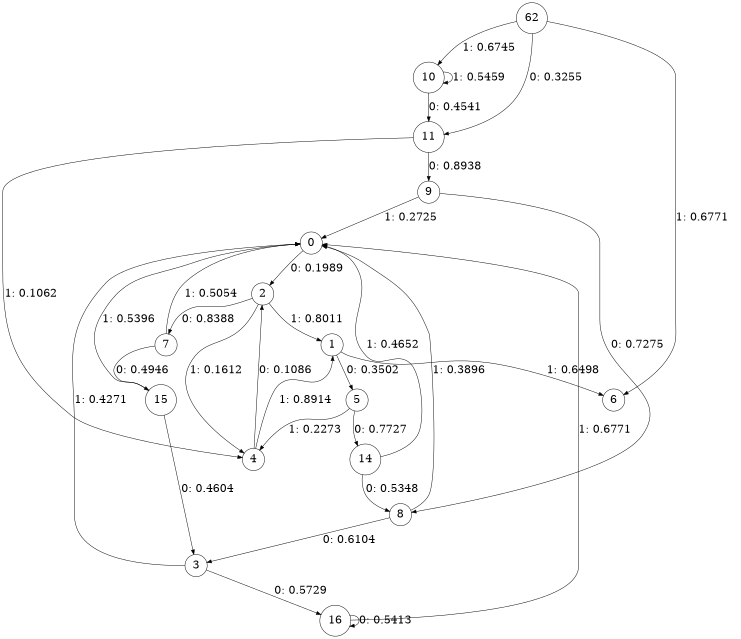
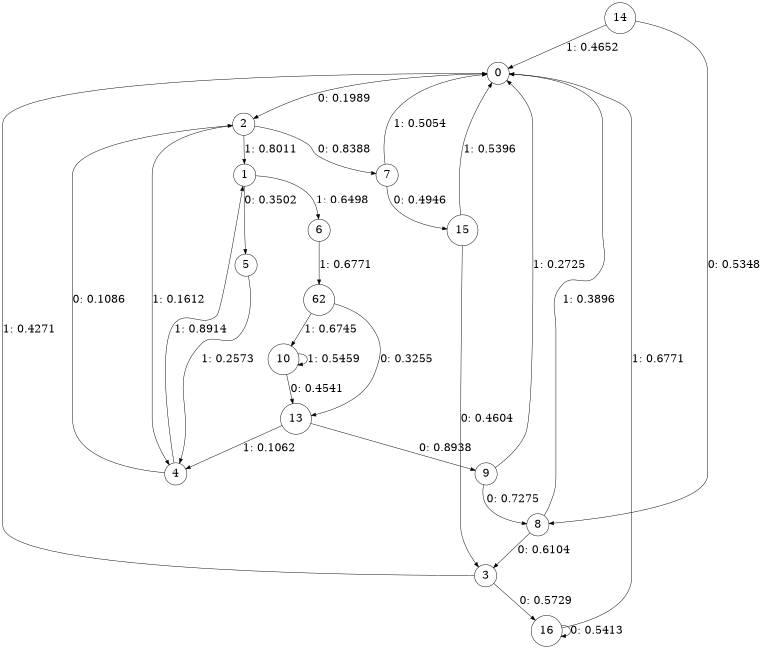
(429, 137) -> (296, 419)
(676, 173) -> (319, 261)
(353, 426) -> none
(320, 430) -> (233, 359)
